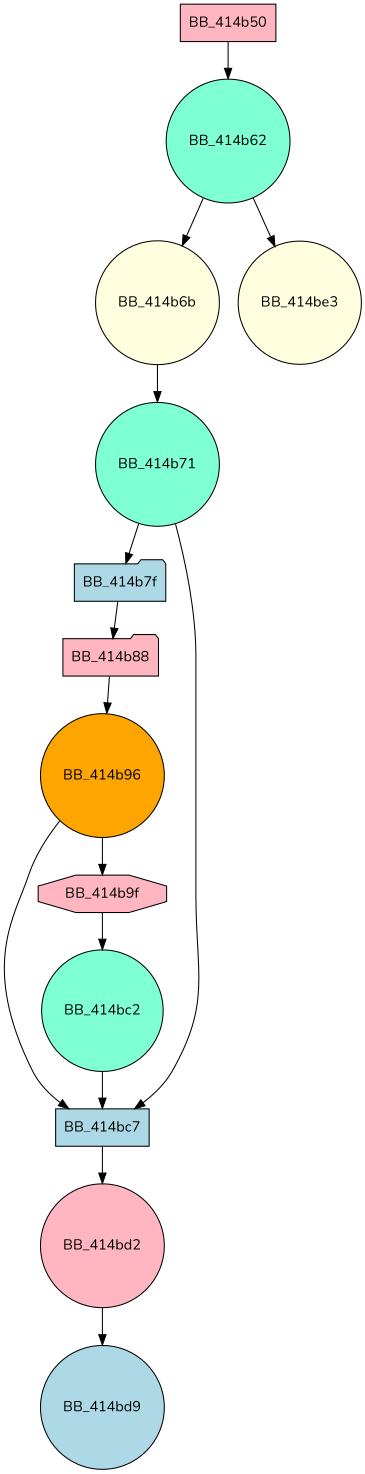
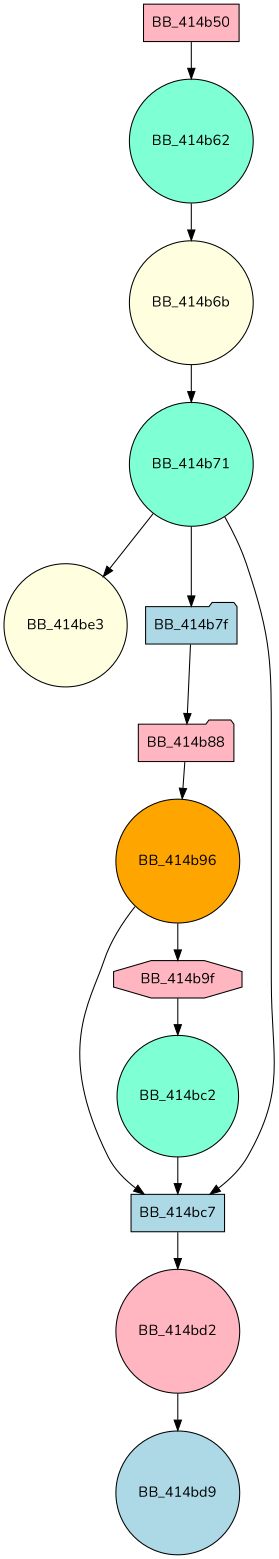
(262, 217) -> (132, 541)
